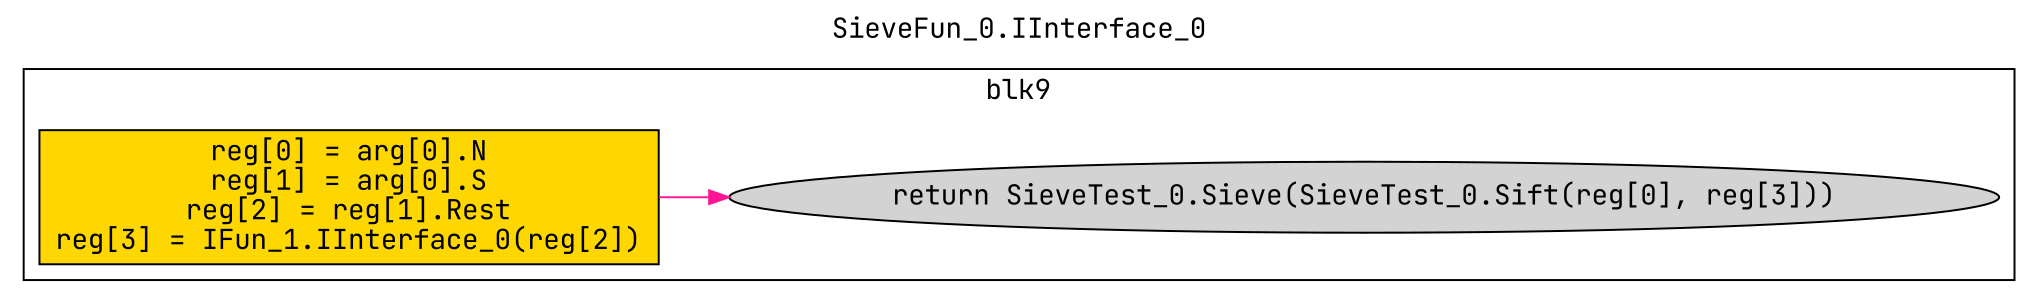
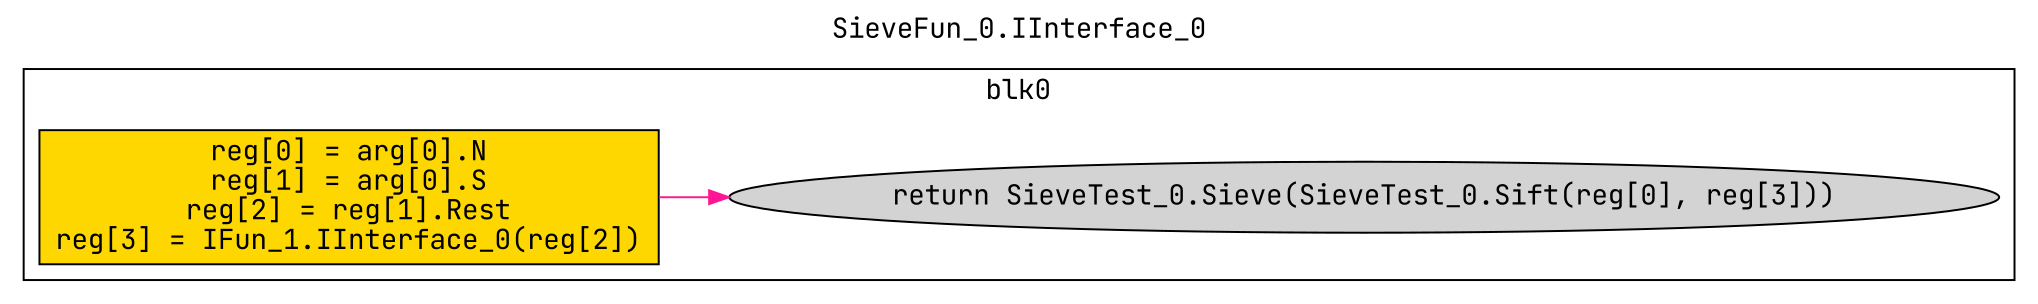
(1019, 92) -> (1019, 92)
